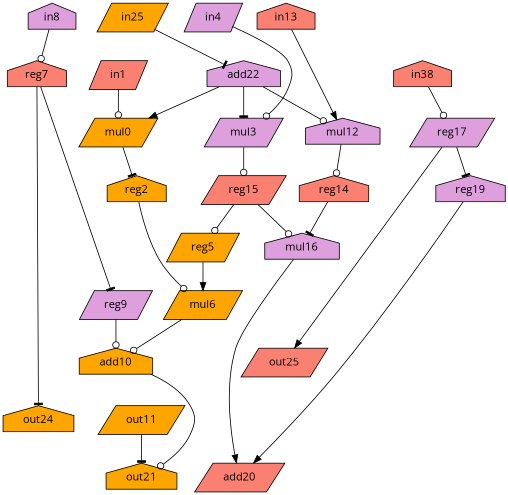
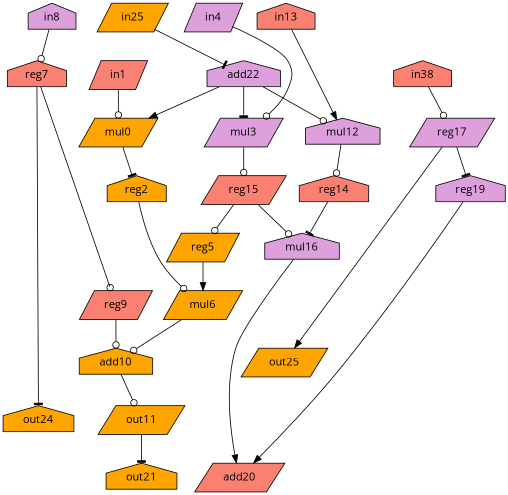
(75, 187) -> (75, 187)
(116, 305) -> (116, 305)
(284, 363) -> (284, 363)
(194, 415) -> (127, 387)
